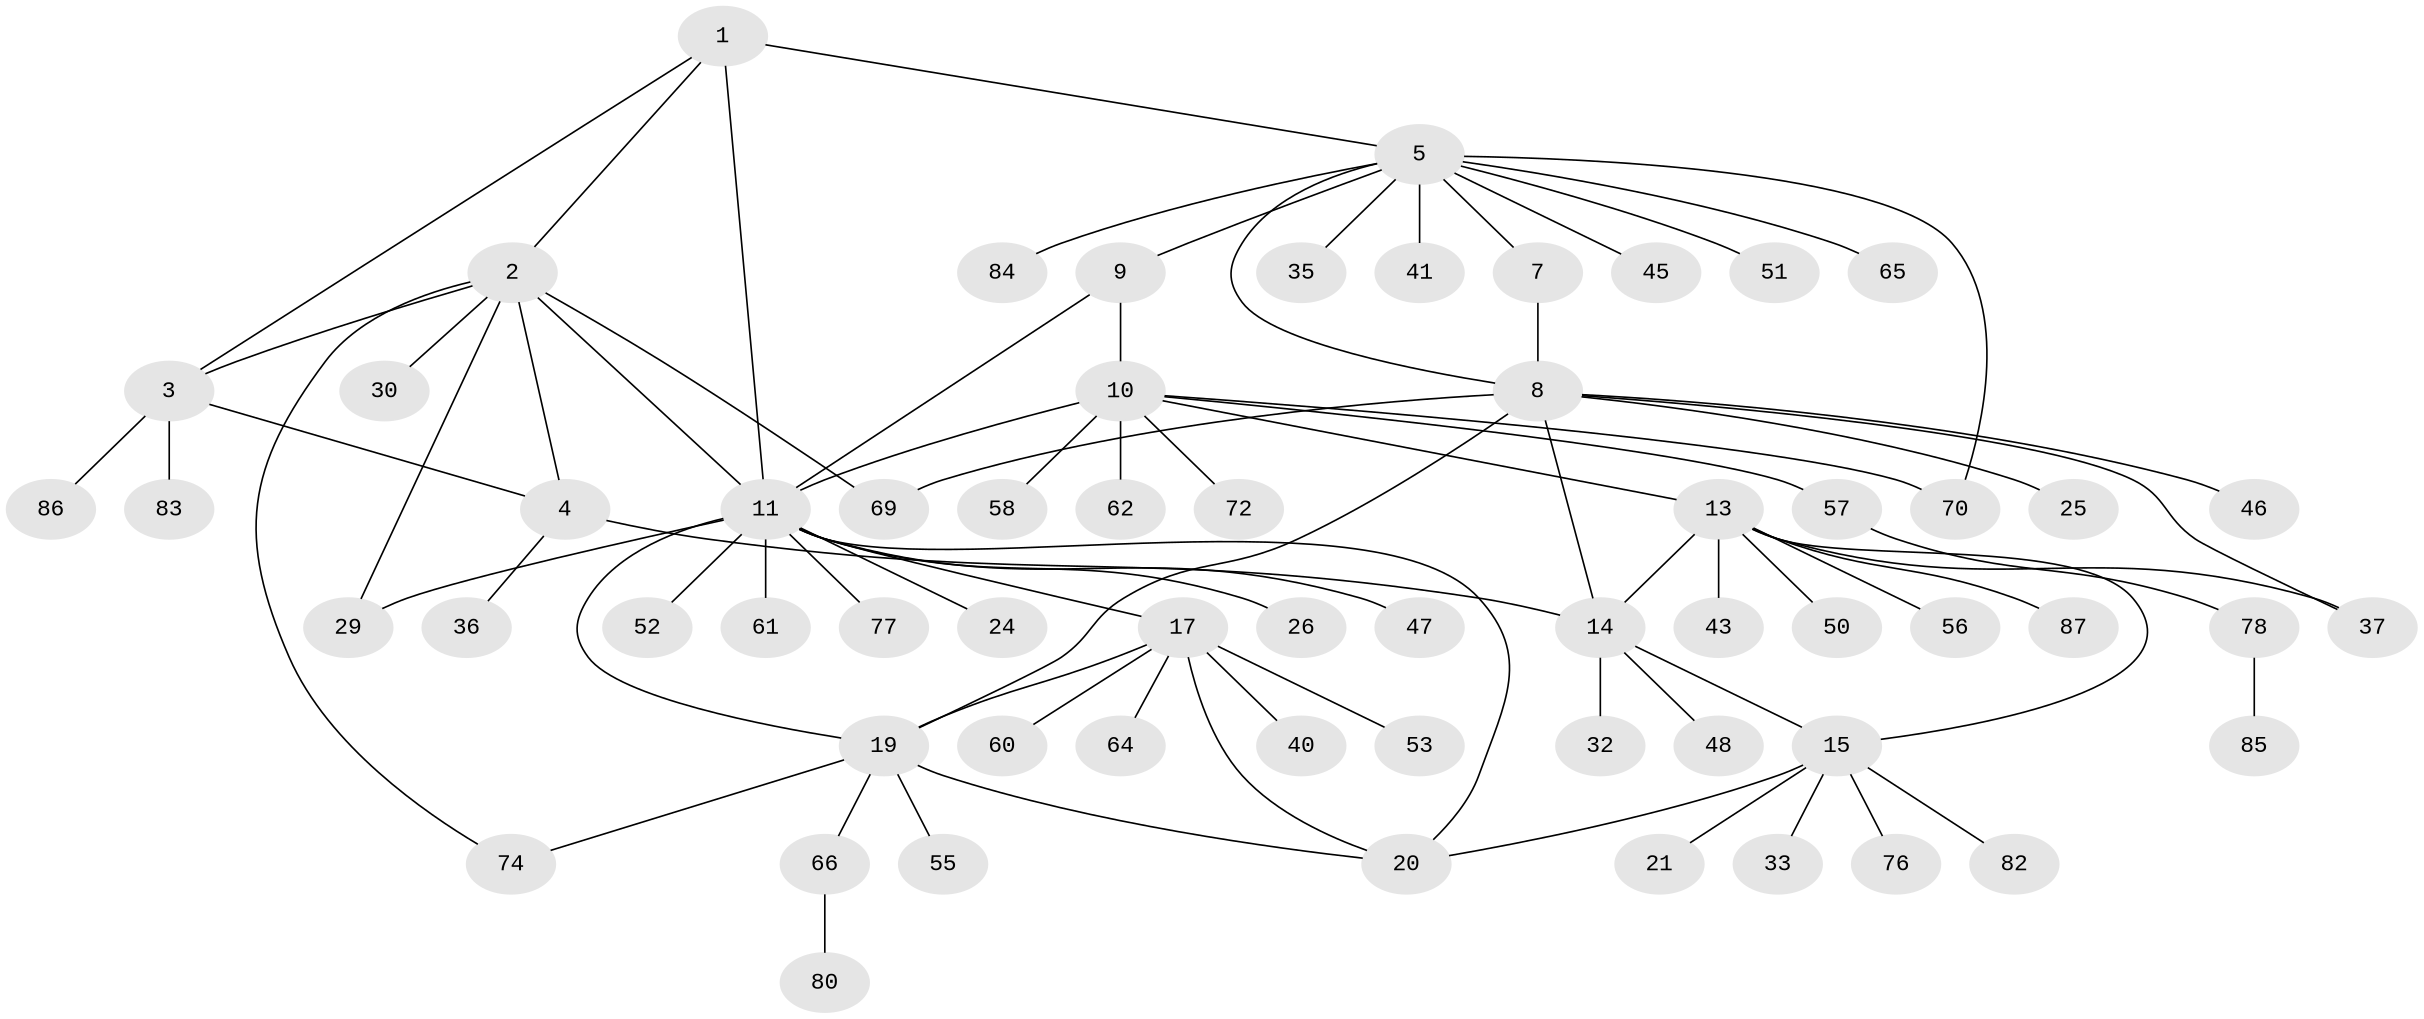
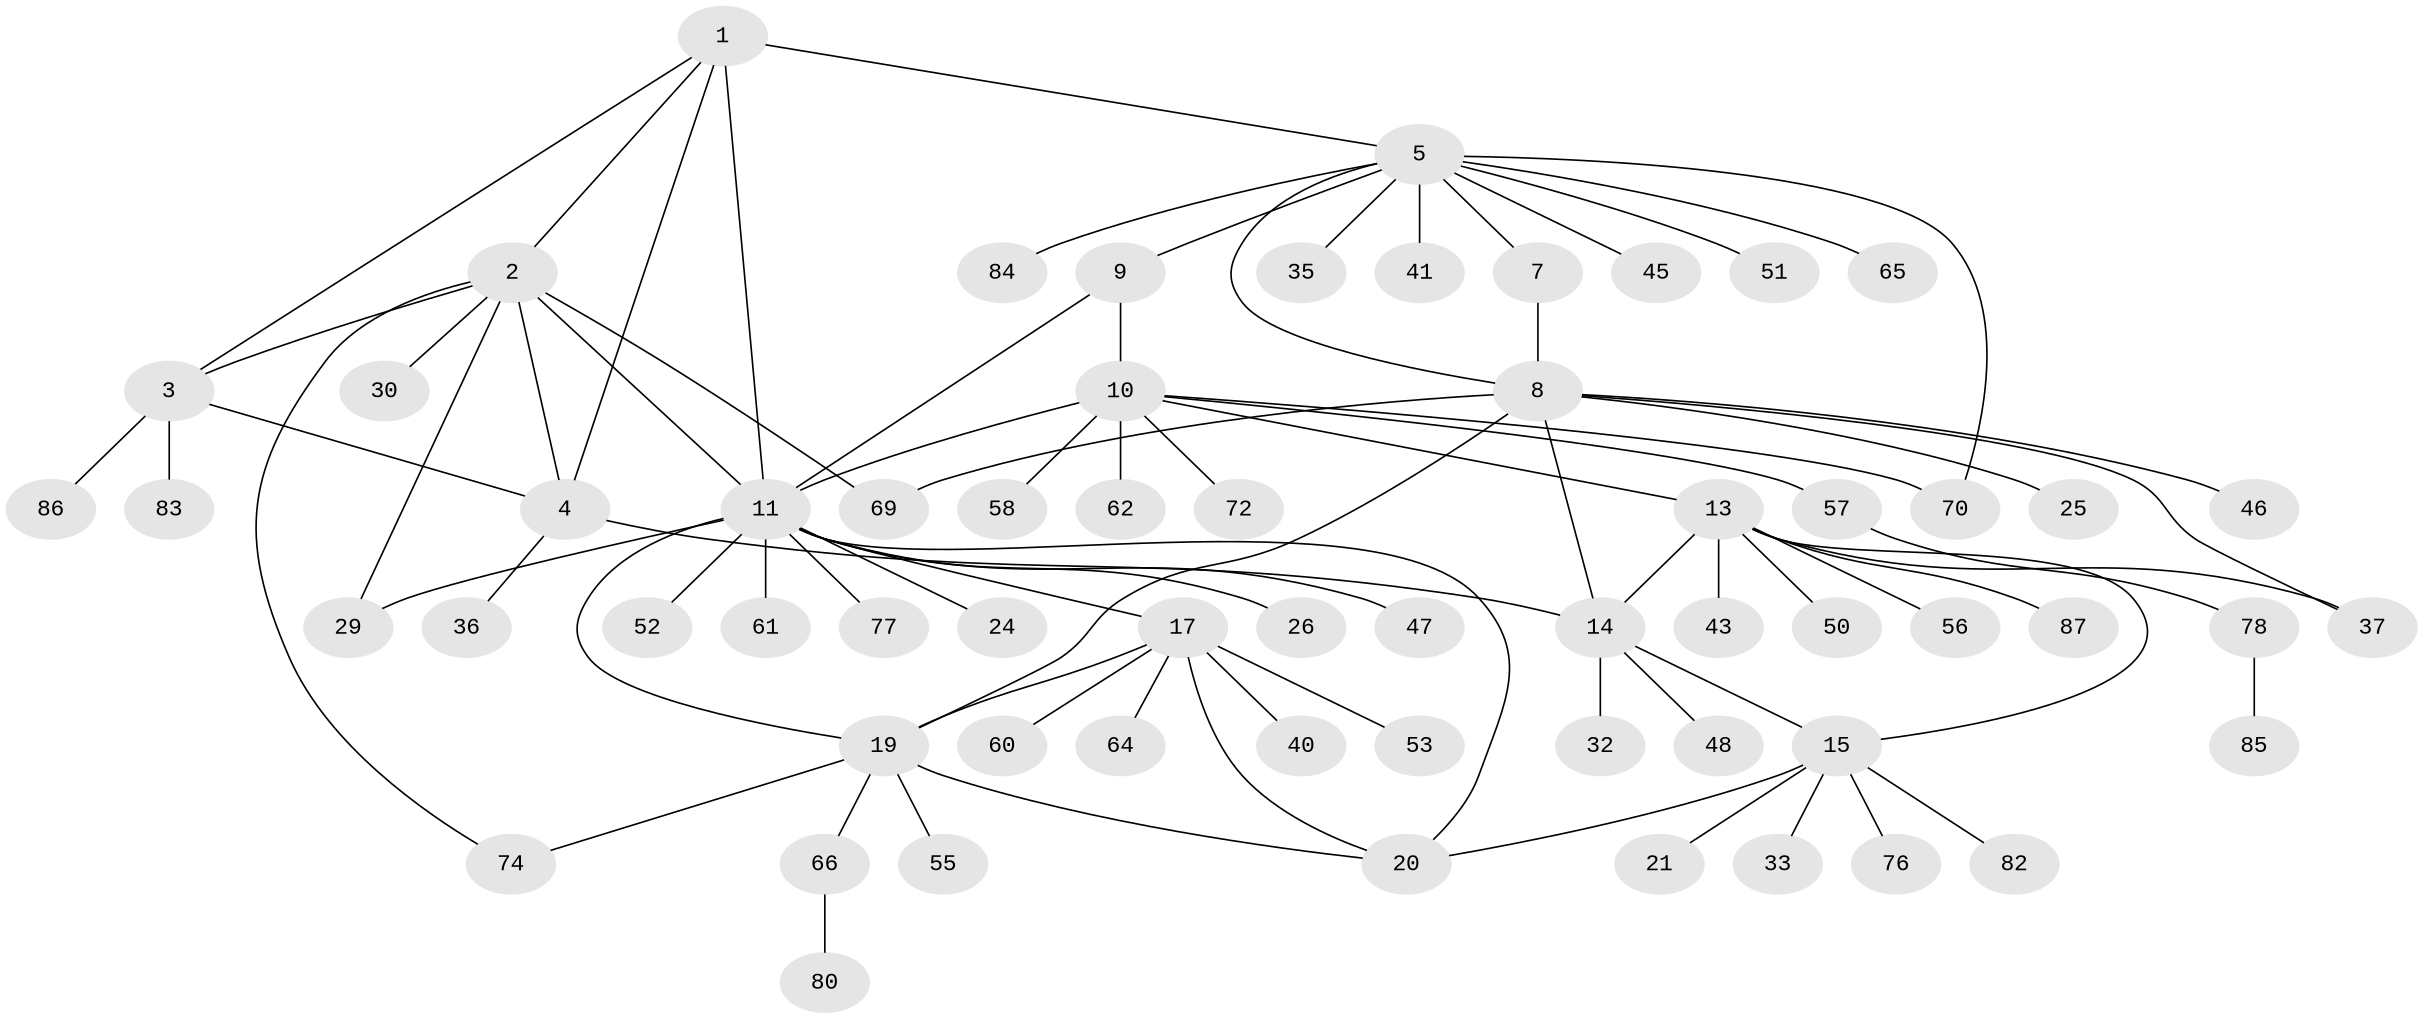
none -> (644, 273)
